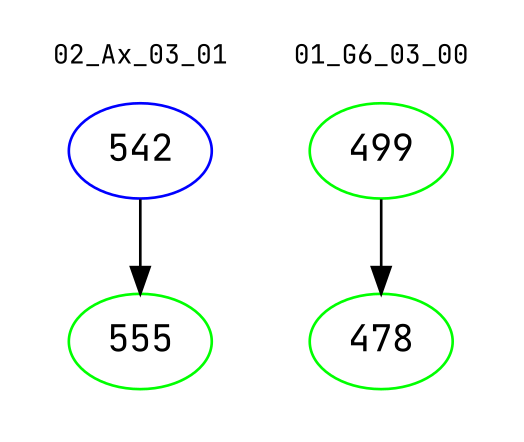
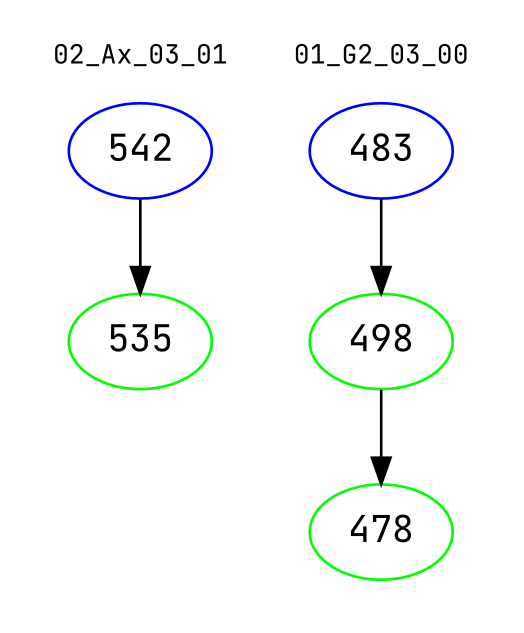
(383, 57) -> (383, 57)
(381, 151) -> (381, 341)
none -> (381, 151)
(140, 341) -> (140, 341)
